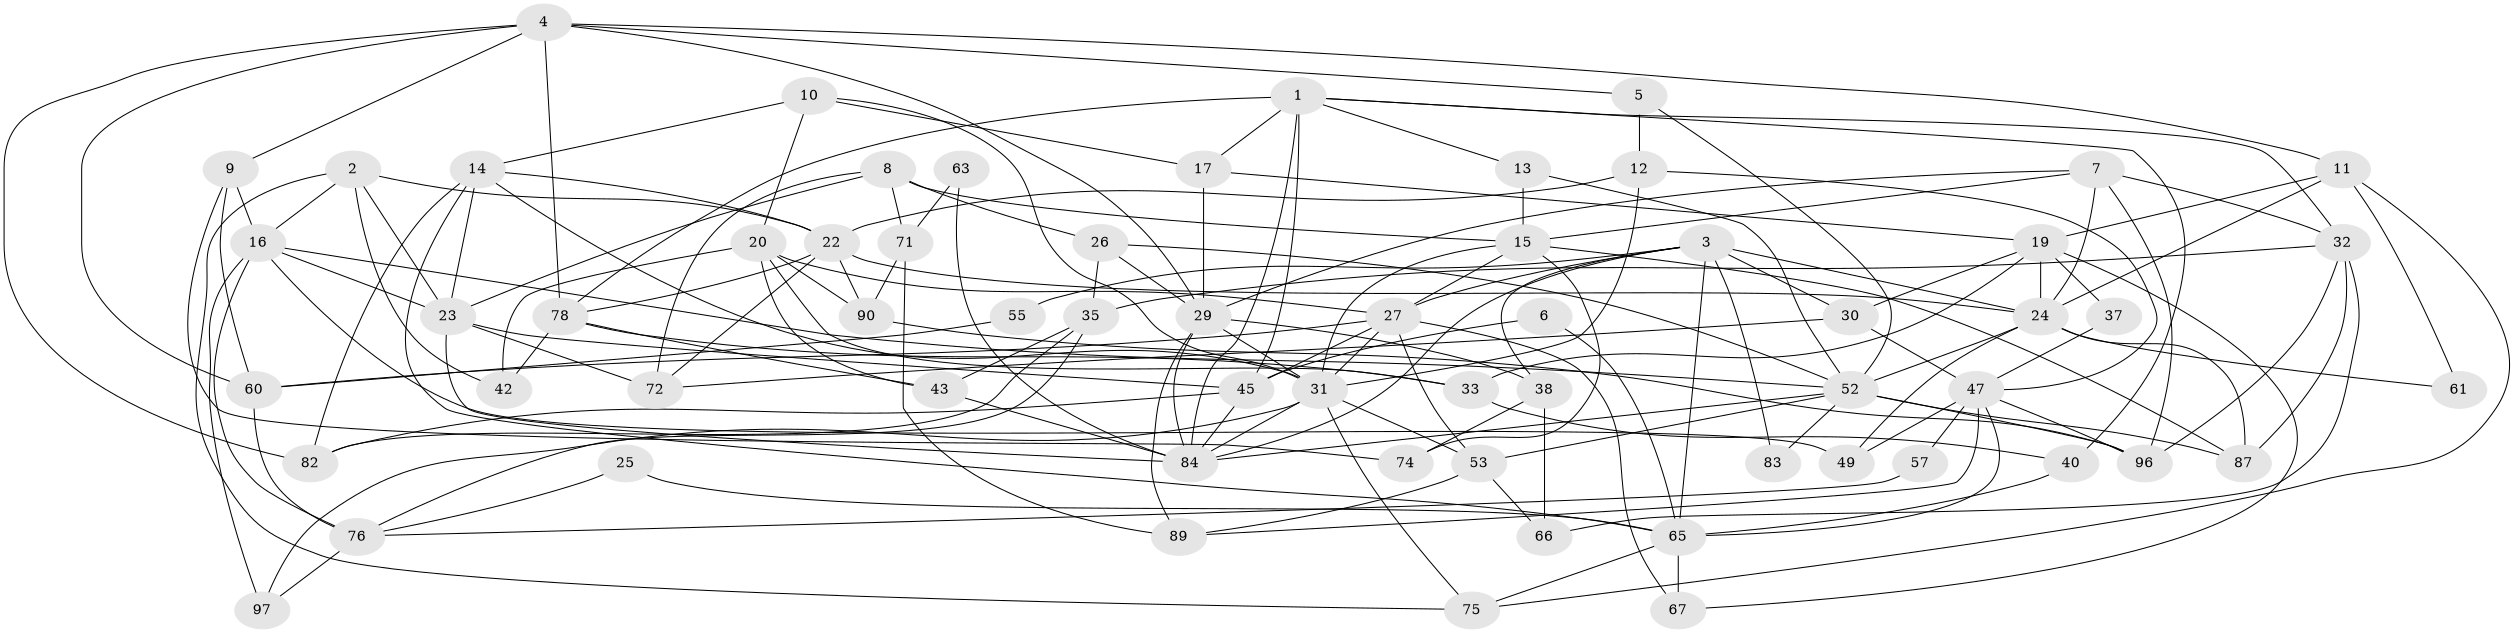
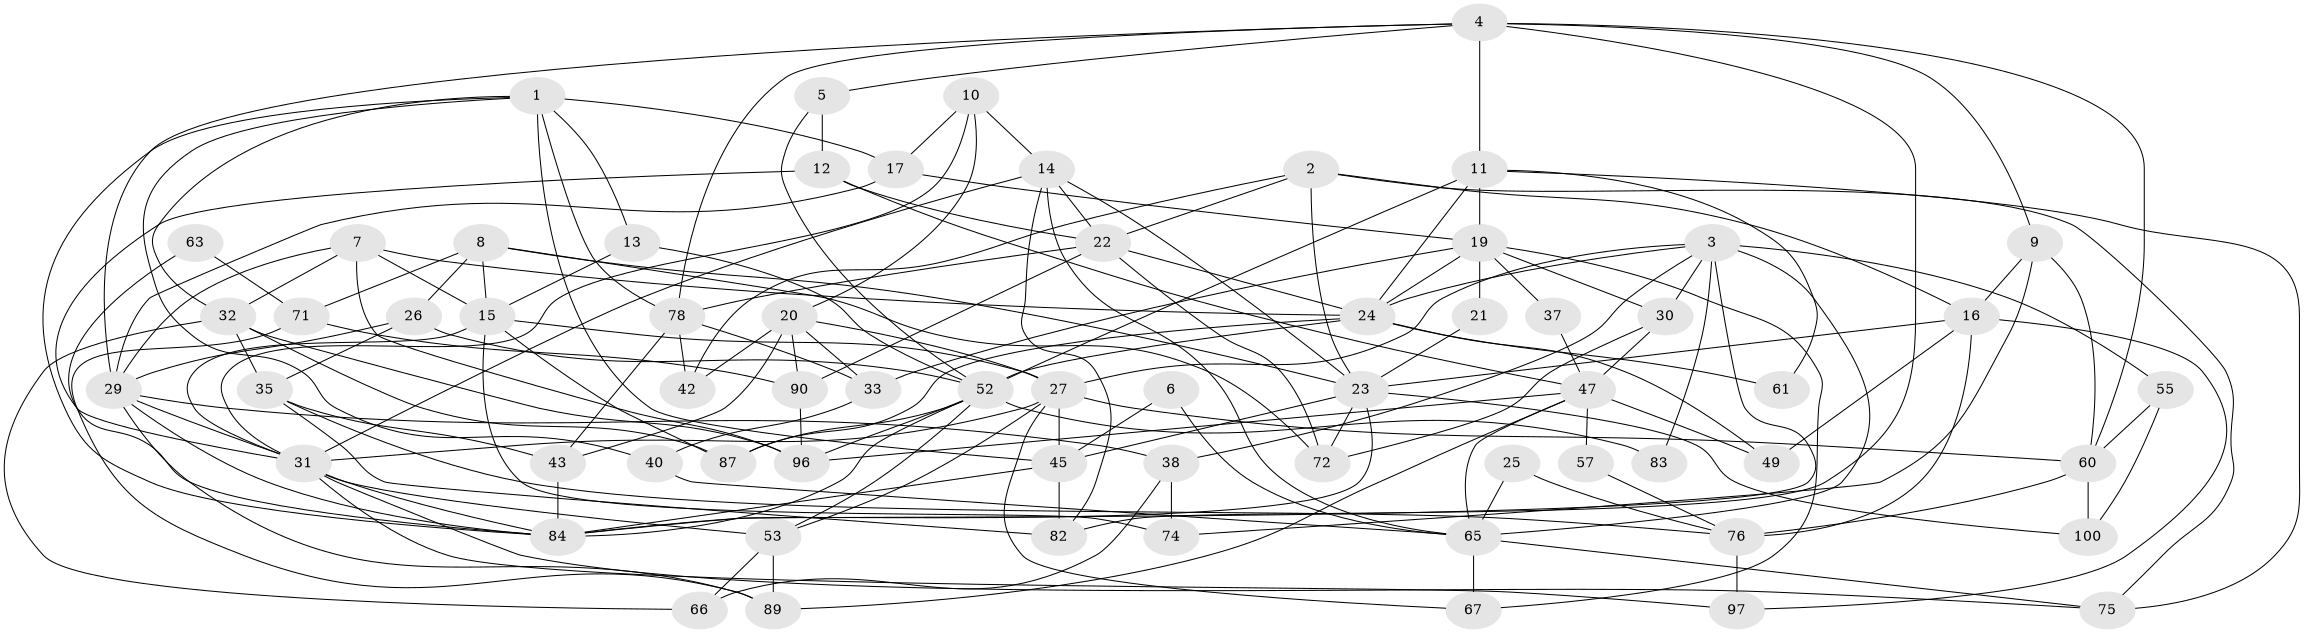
none -> (1480, 316)
(935, 345) -> (1243, 273)
none -> (2088, 537)
